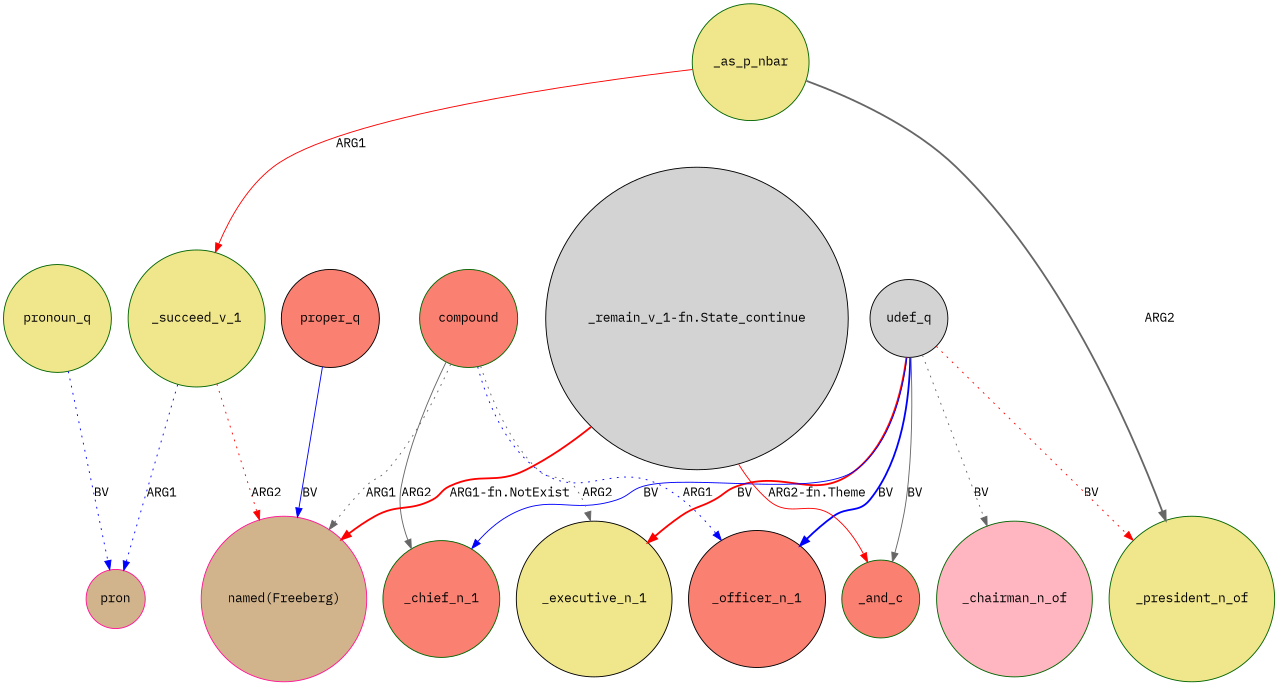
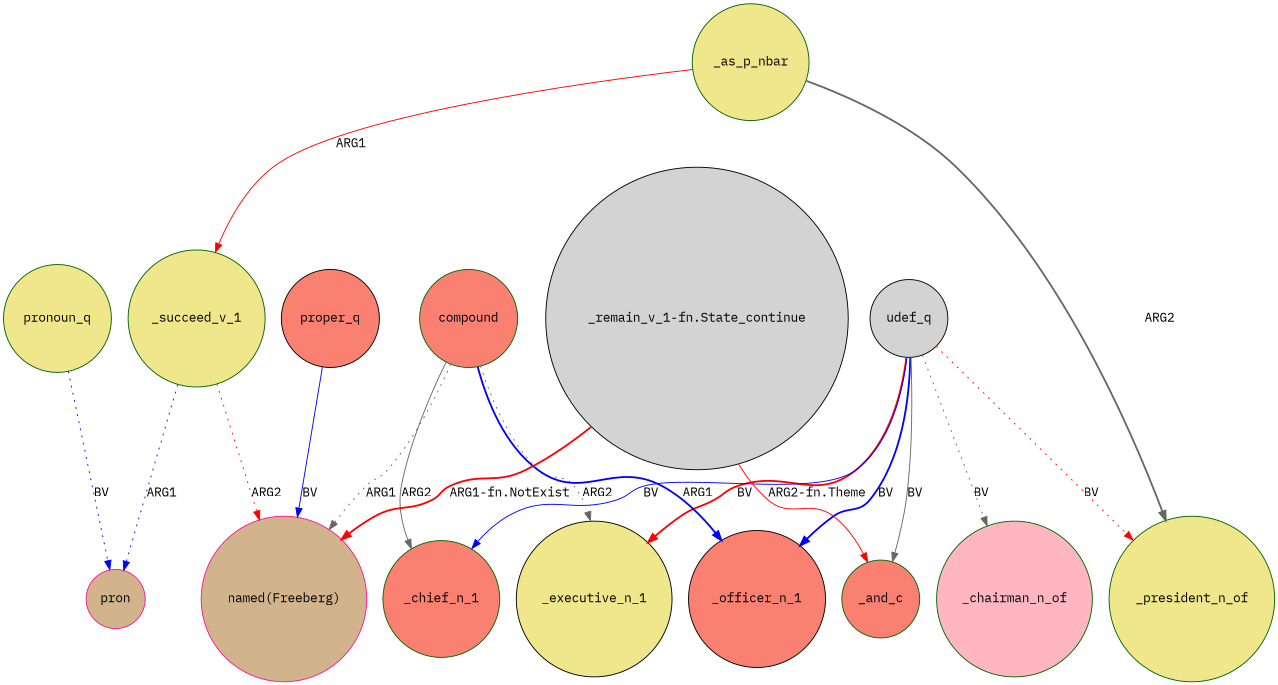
(583, 483) -> (583, 483)
